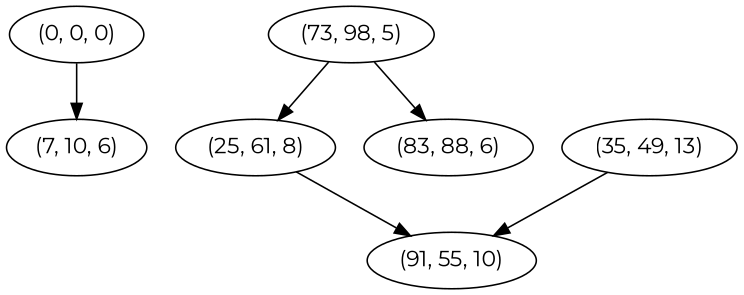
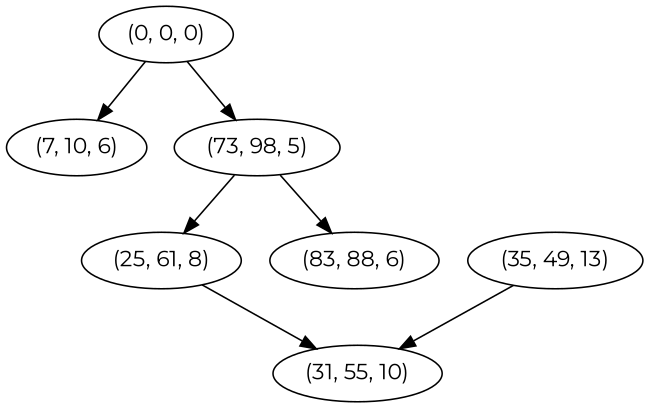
none -> (206, 85)
(452, 261) -> (358, 374)
